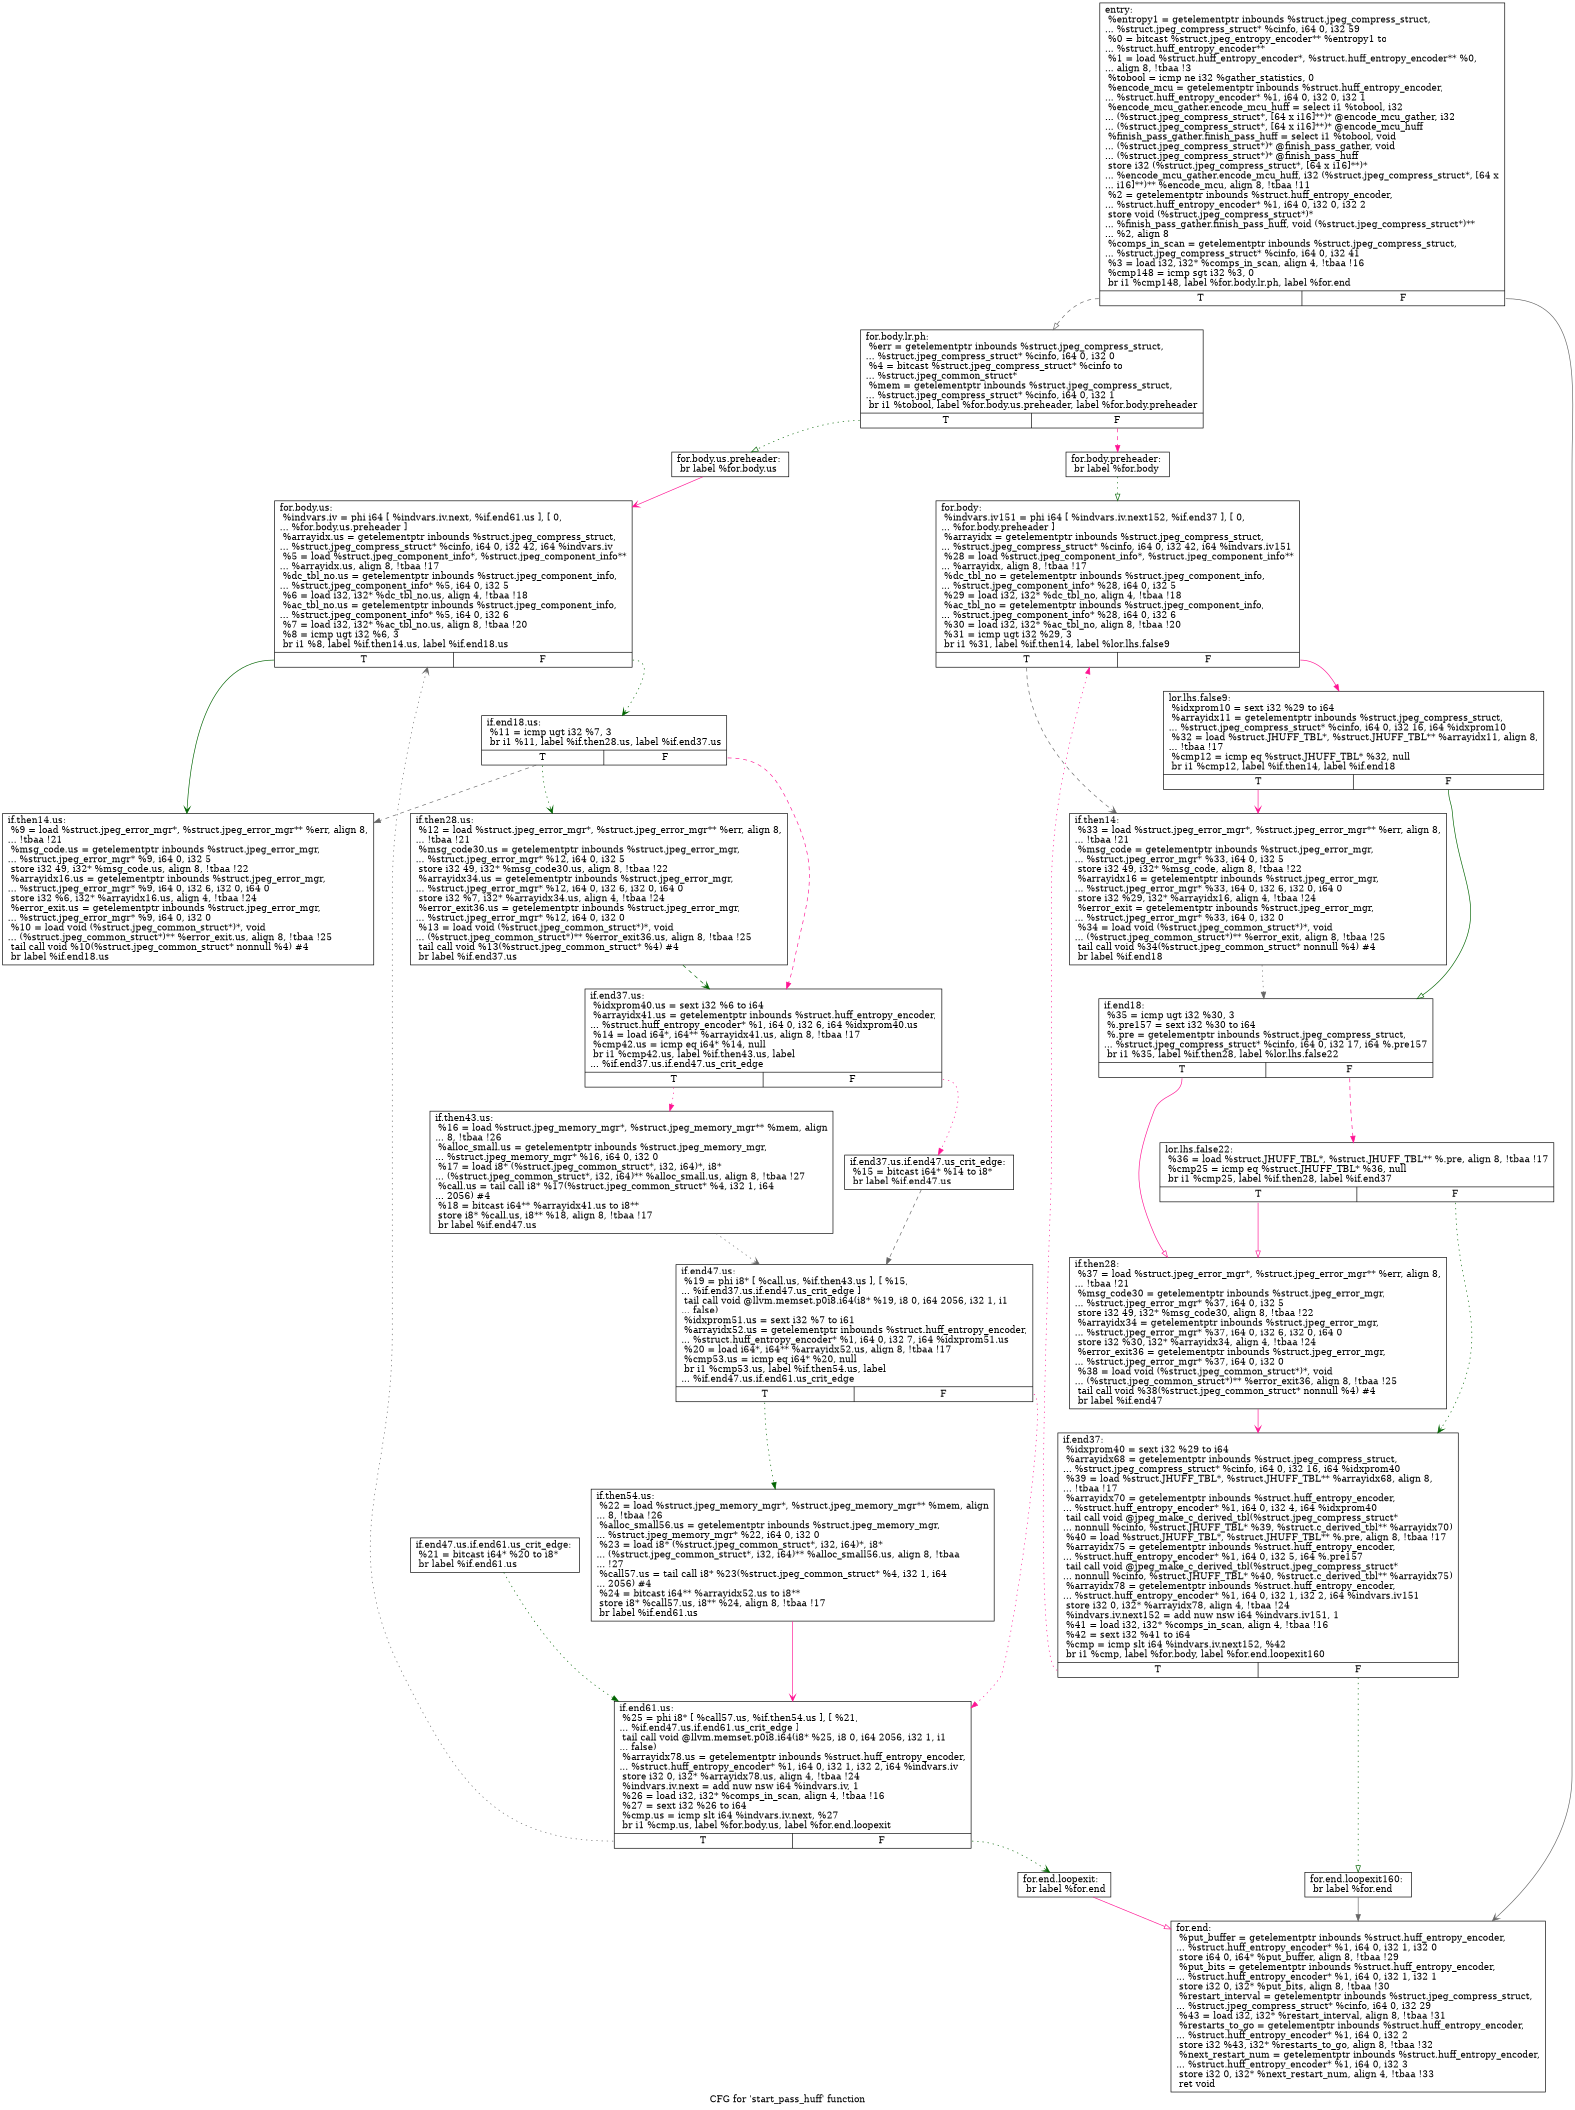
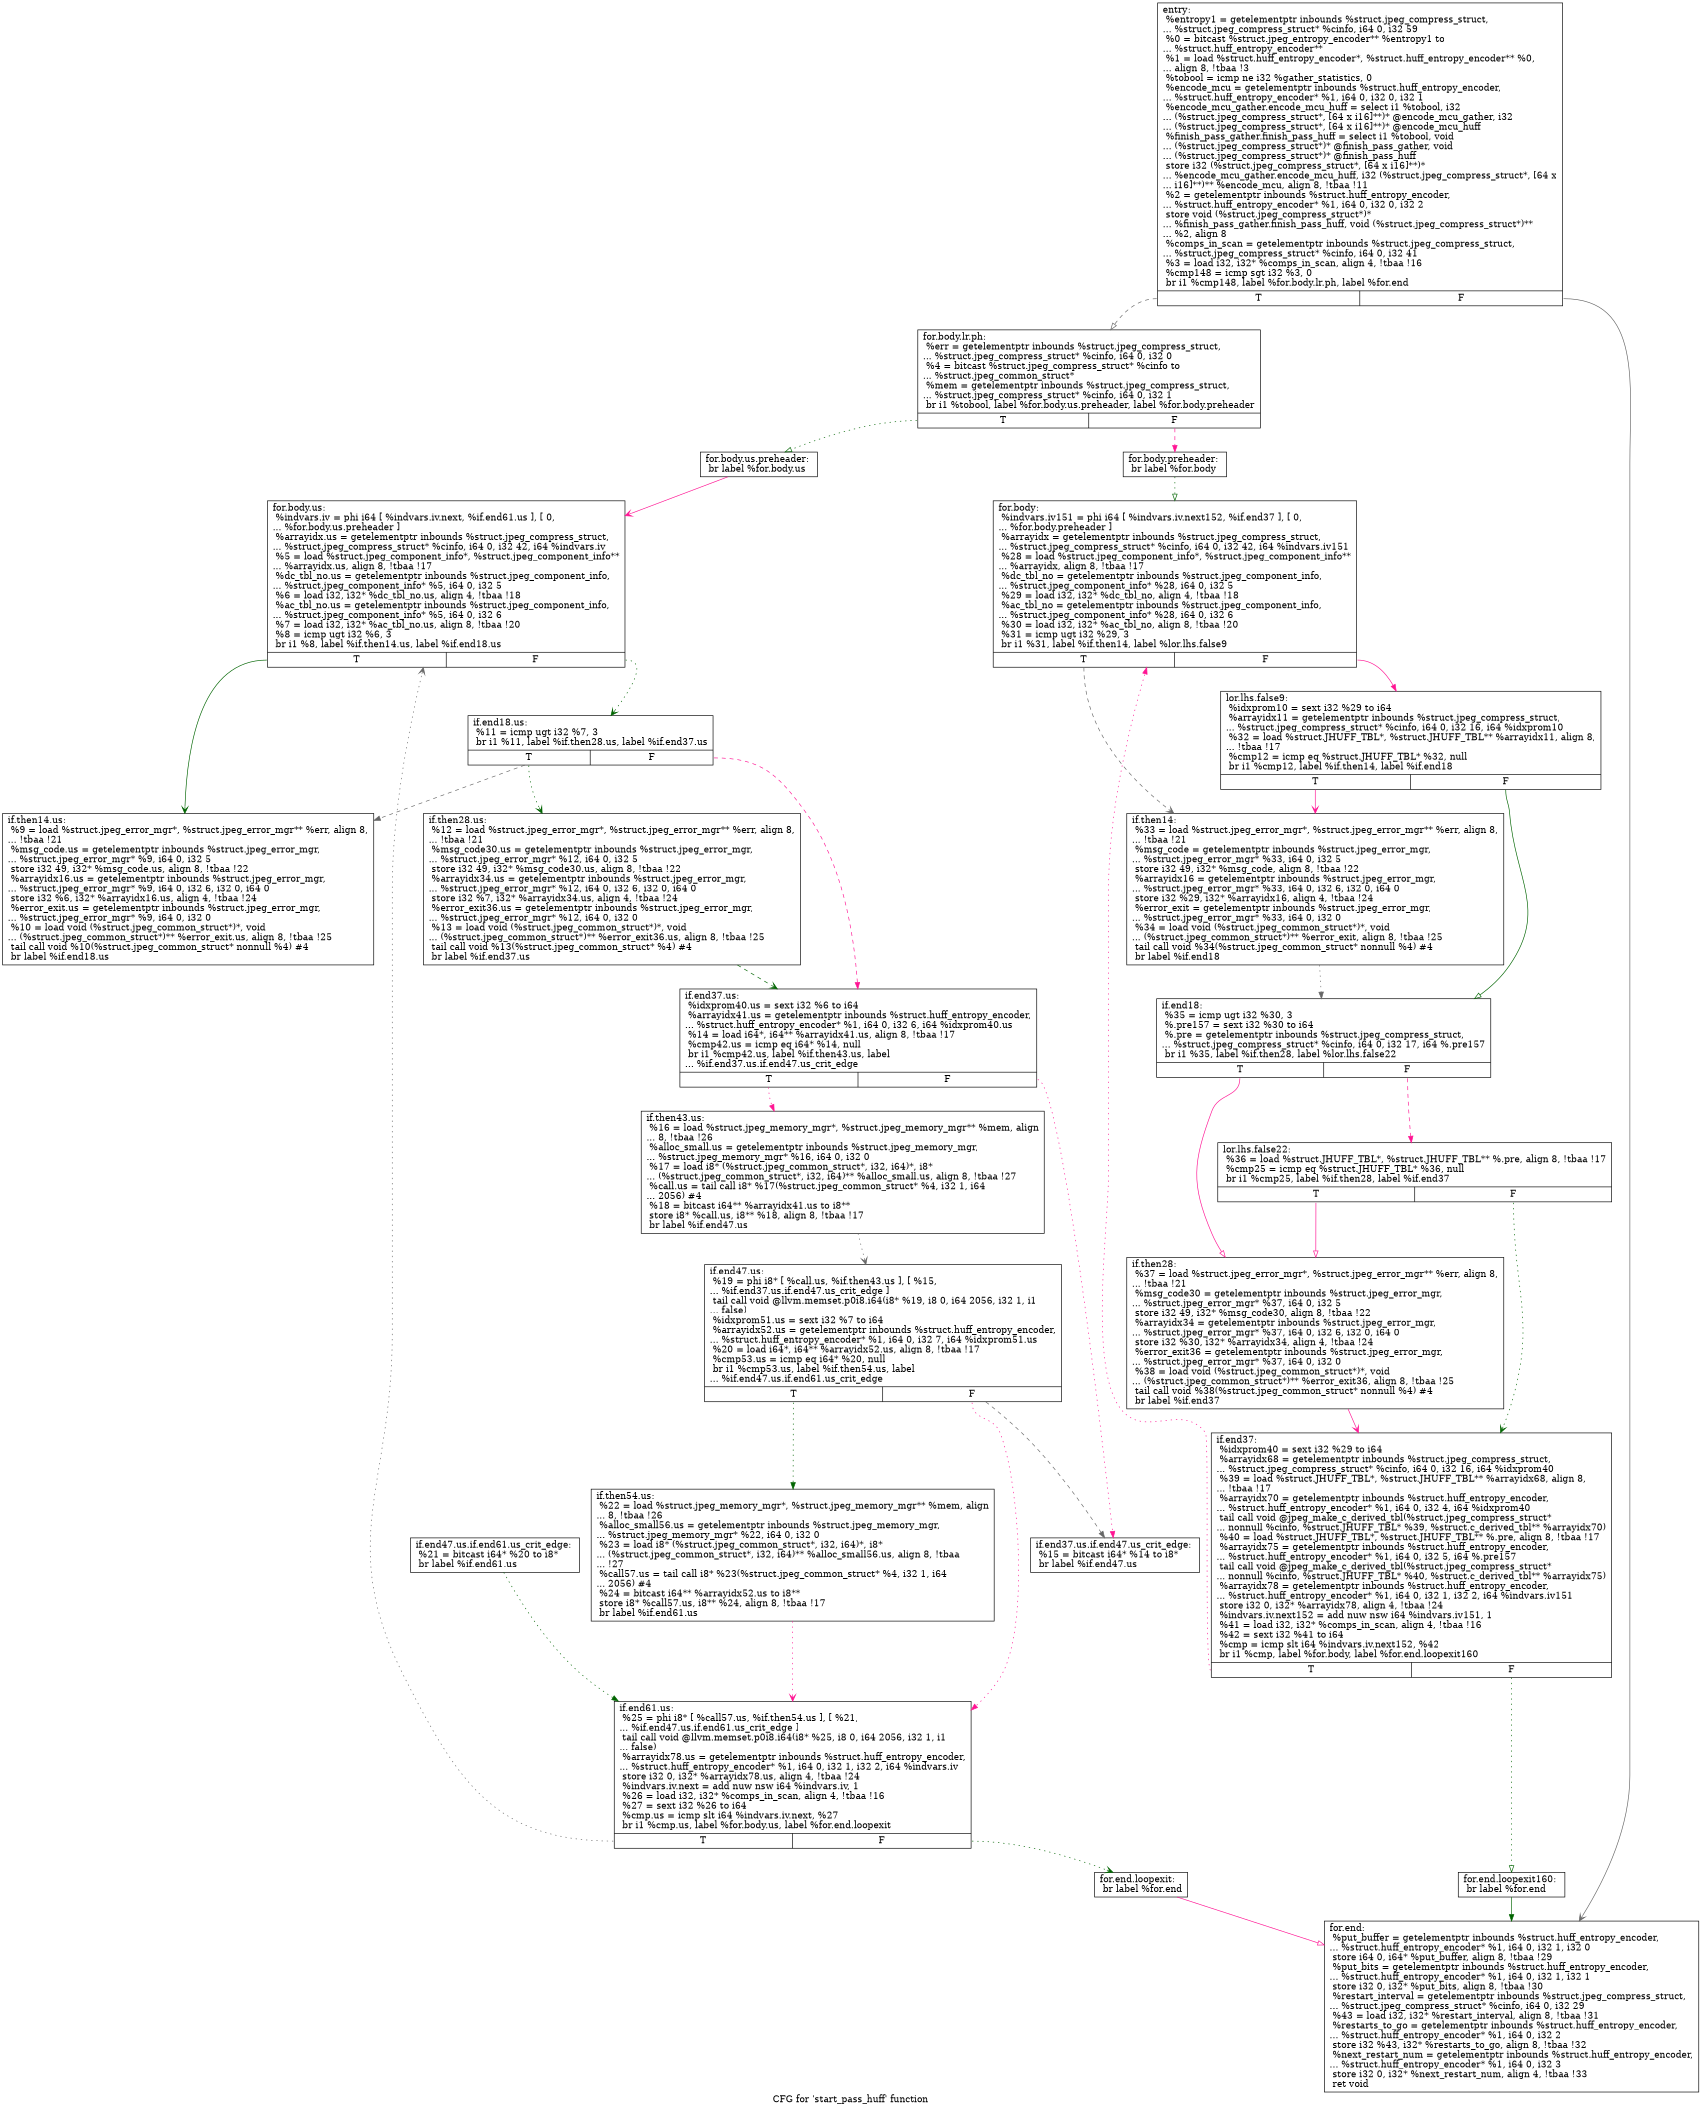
(905, 1224) -> (1049, 1462)
(768, 1320) -> (797, 1320)
(1119, 1401) -> (1176, 1401)
(793, 1658) -> (793, 1658)
(1358, 1906) -> (1512, 1906)
